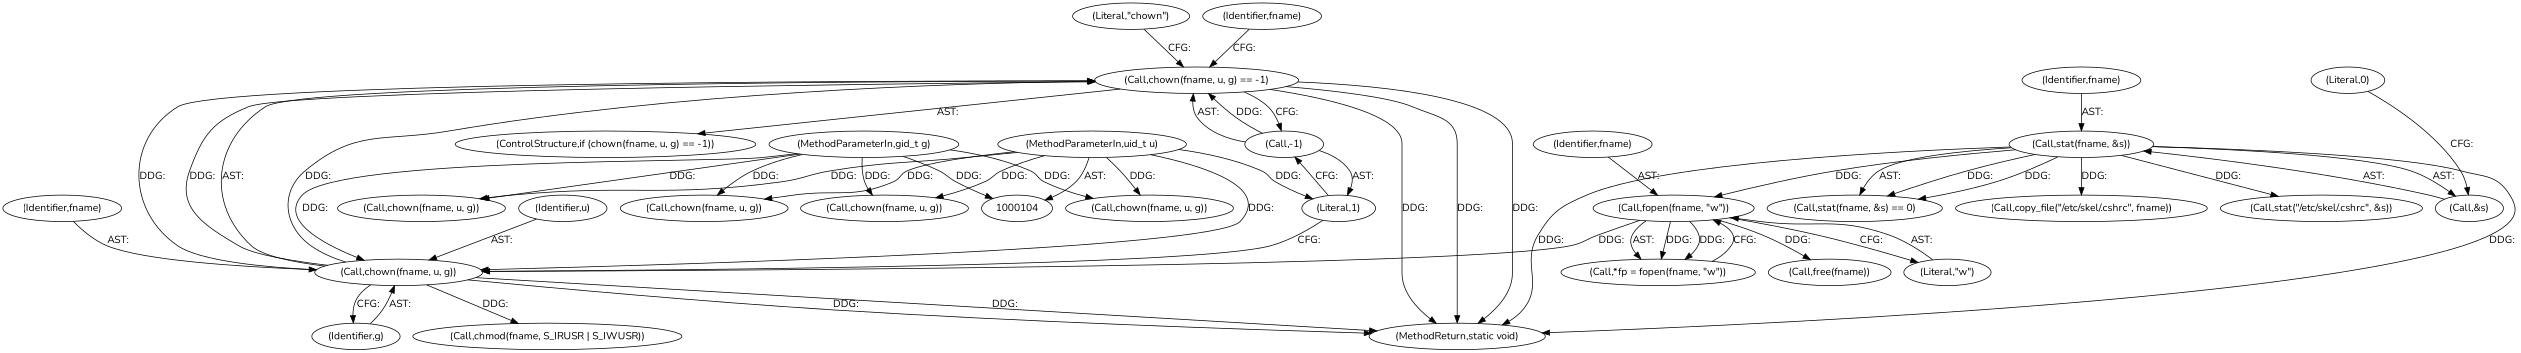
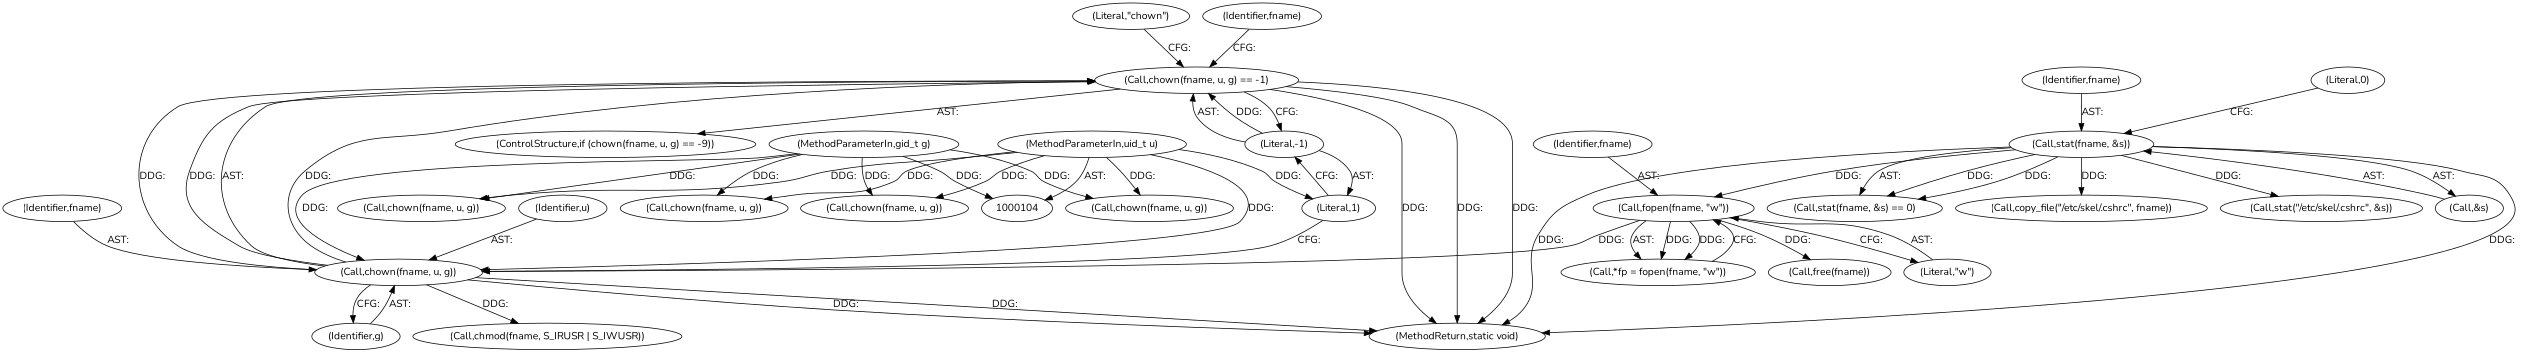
(2426, 132) -> (2225, 110)
(606, 144) -> (606, 144)
(1284, 144) -> (1284, 144)
